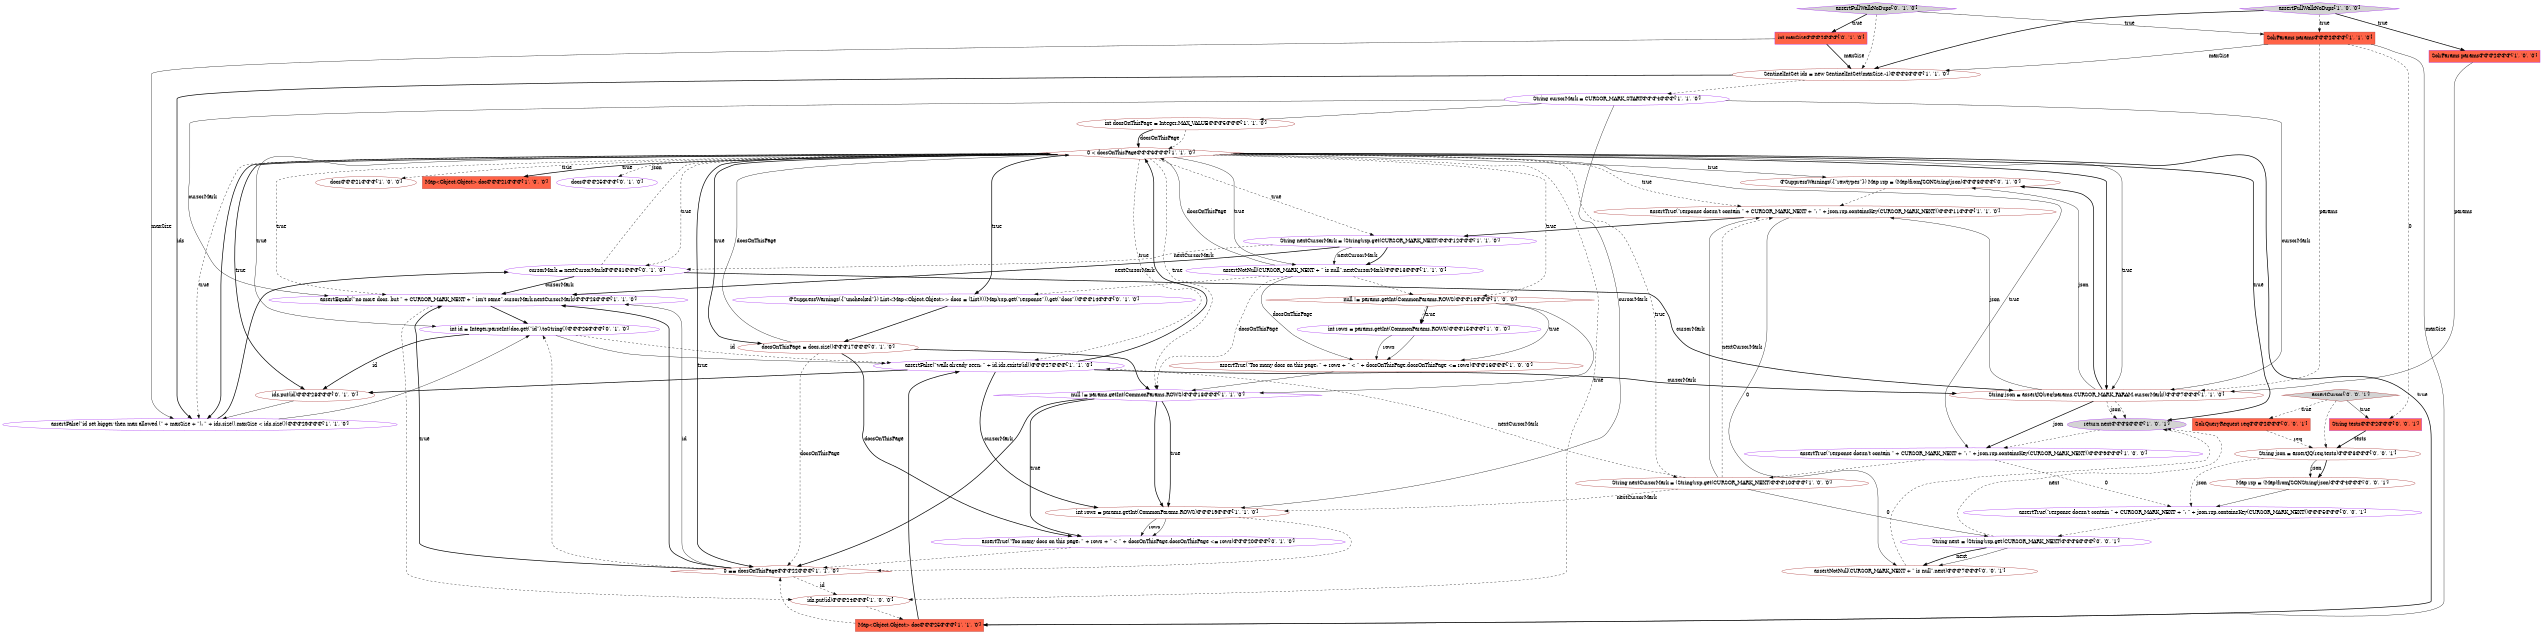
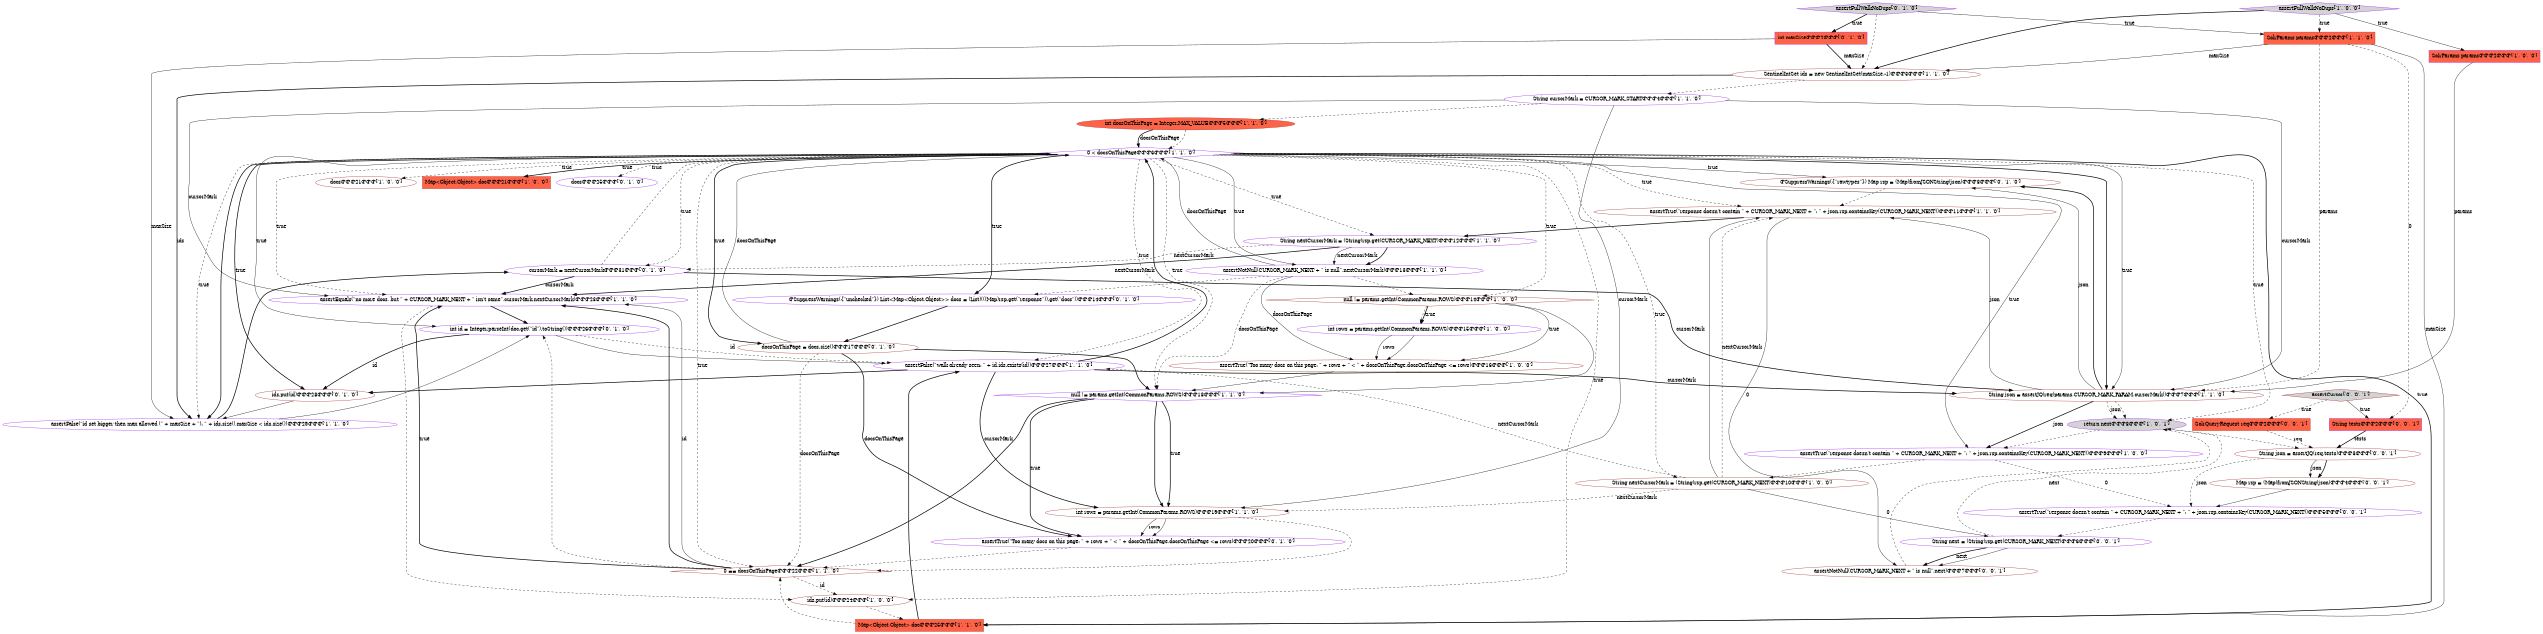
(2398, 32) -> (2398, 32)
(1402, 111) -> (1402, 111)
(1186, 124) -> (1186, 124)
(1141, 153) -> (1141, 153)
(1940, 161) -> (1940, 161)
(657, 168) -> (657, 168)
(698, 215) -> (698, 215)
(2326, 421) -> (2231, 437)
